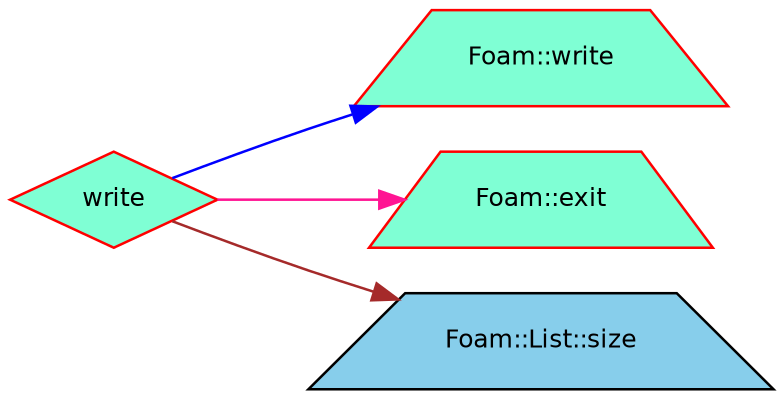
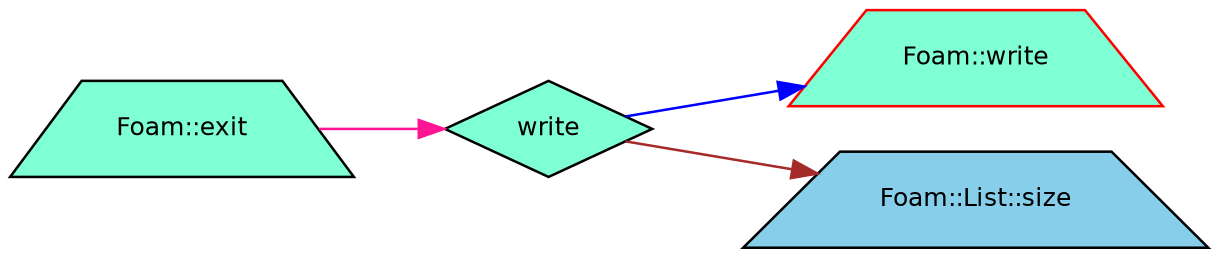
(114, 200) -> (549, 129)
(298, 200) -> (368, 129)
(541, 200) -> (182, 129)
